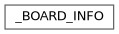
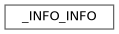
(59, 17) -> (59, 17)
